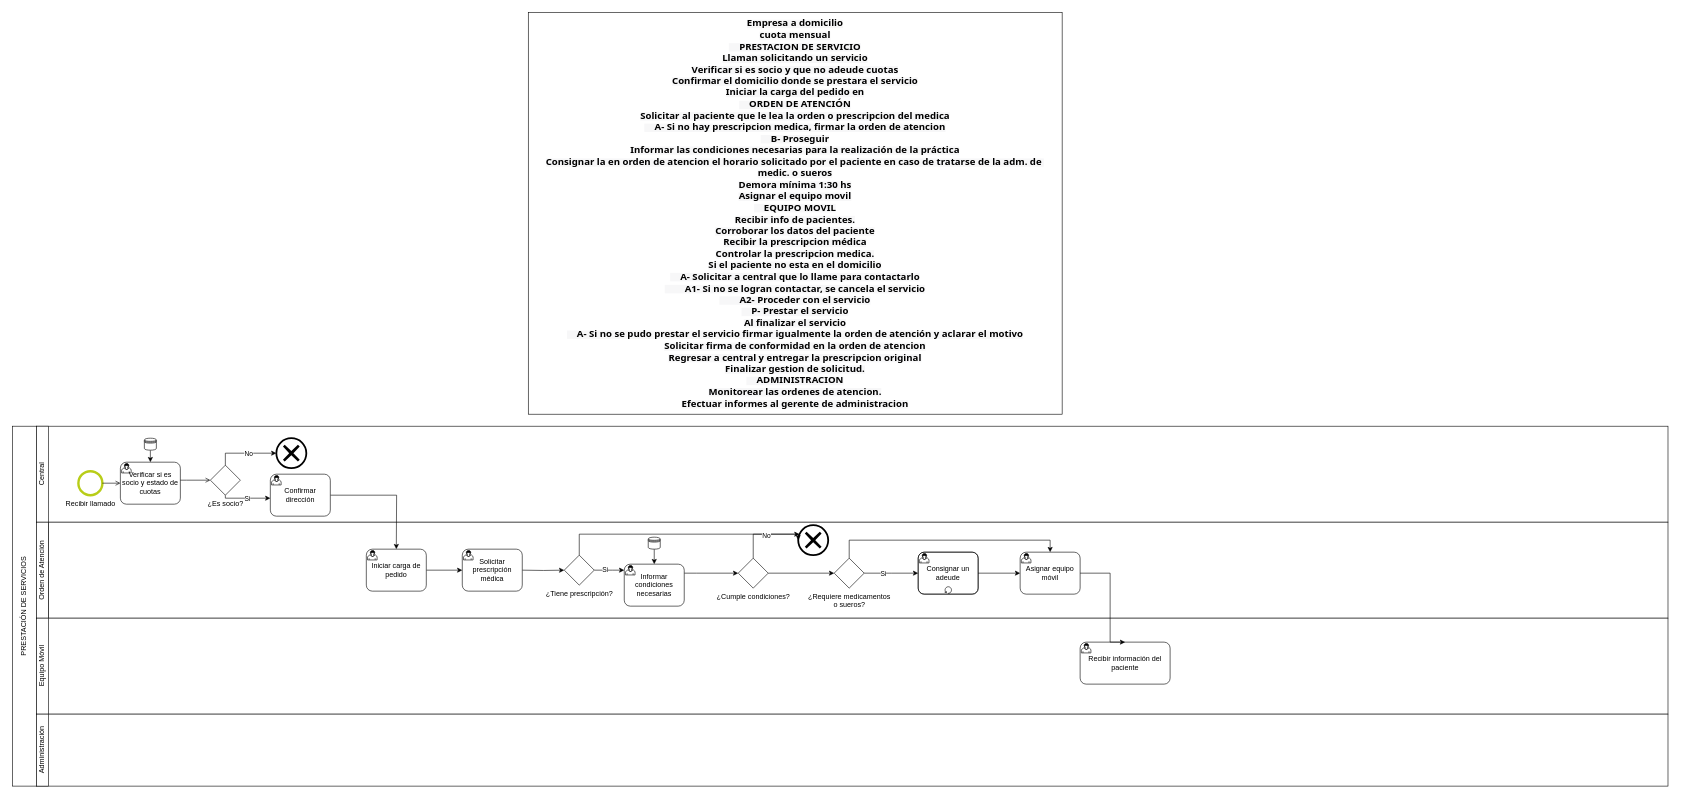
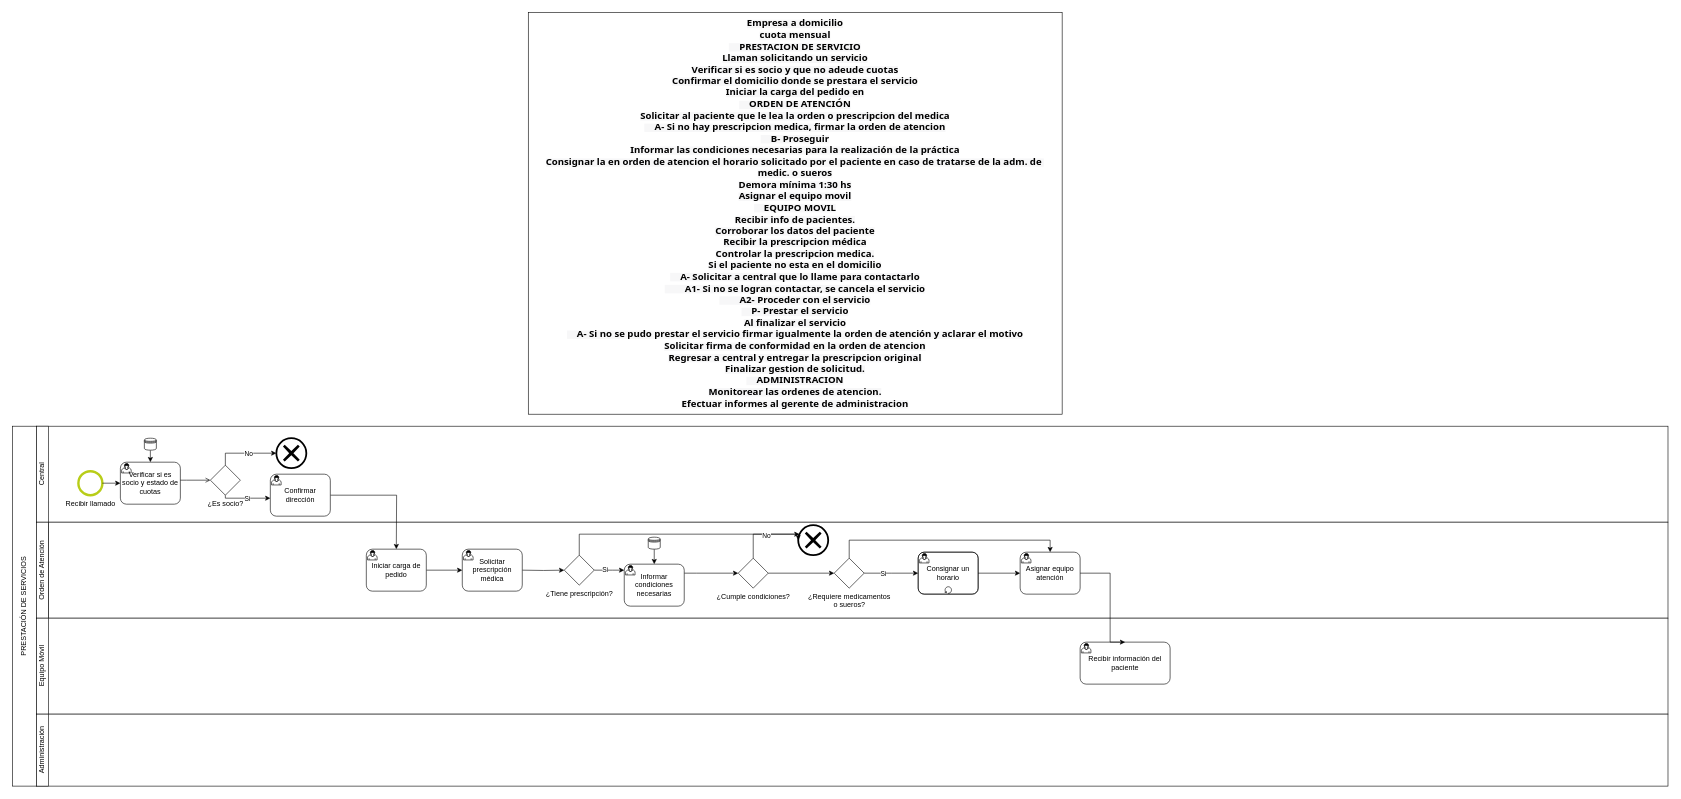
(116, 483) -> (114, 483)
(948, 573) -> (948, 573)
(1050, 573) -> (1050, 573)
